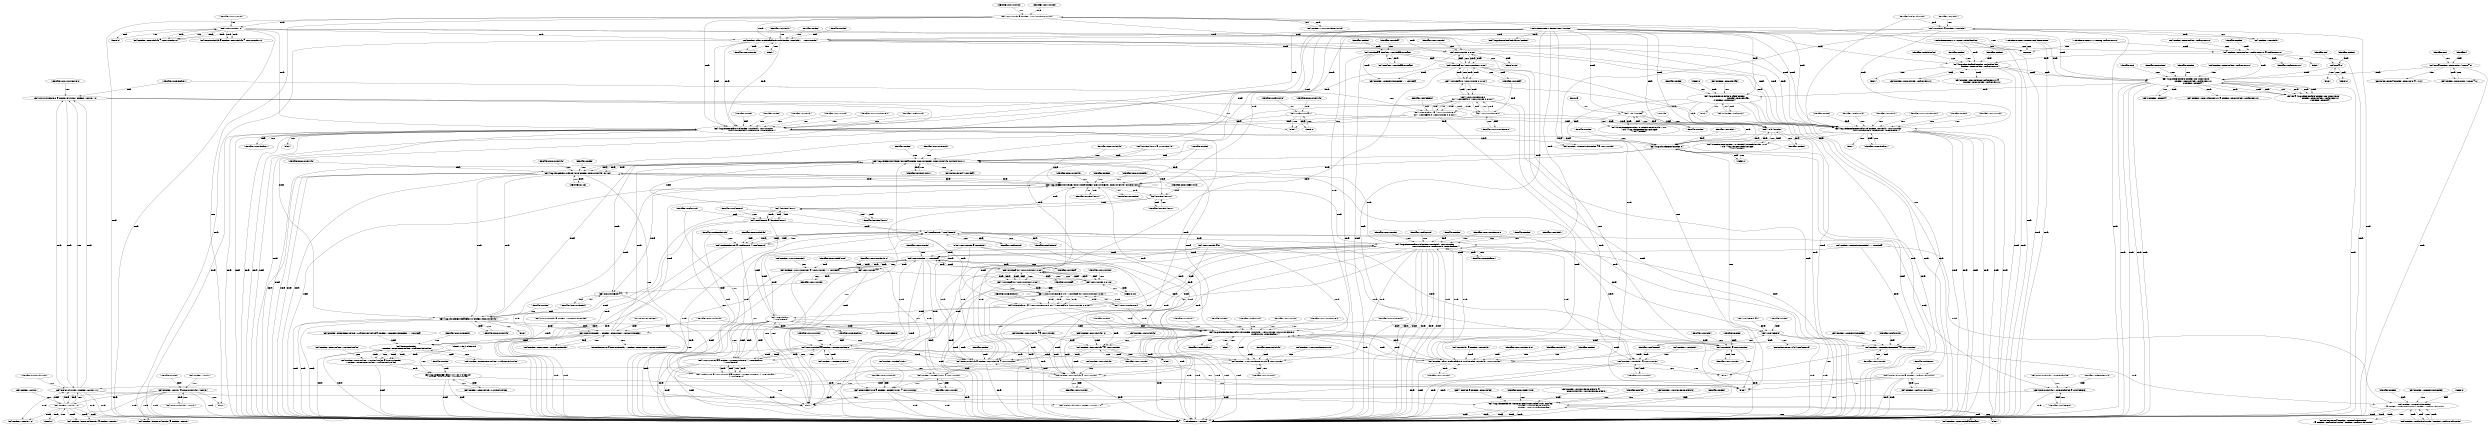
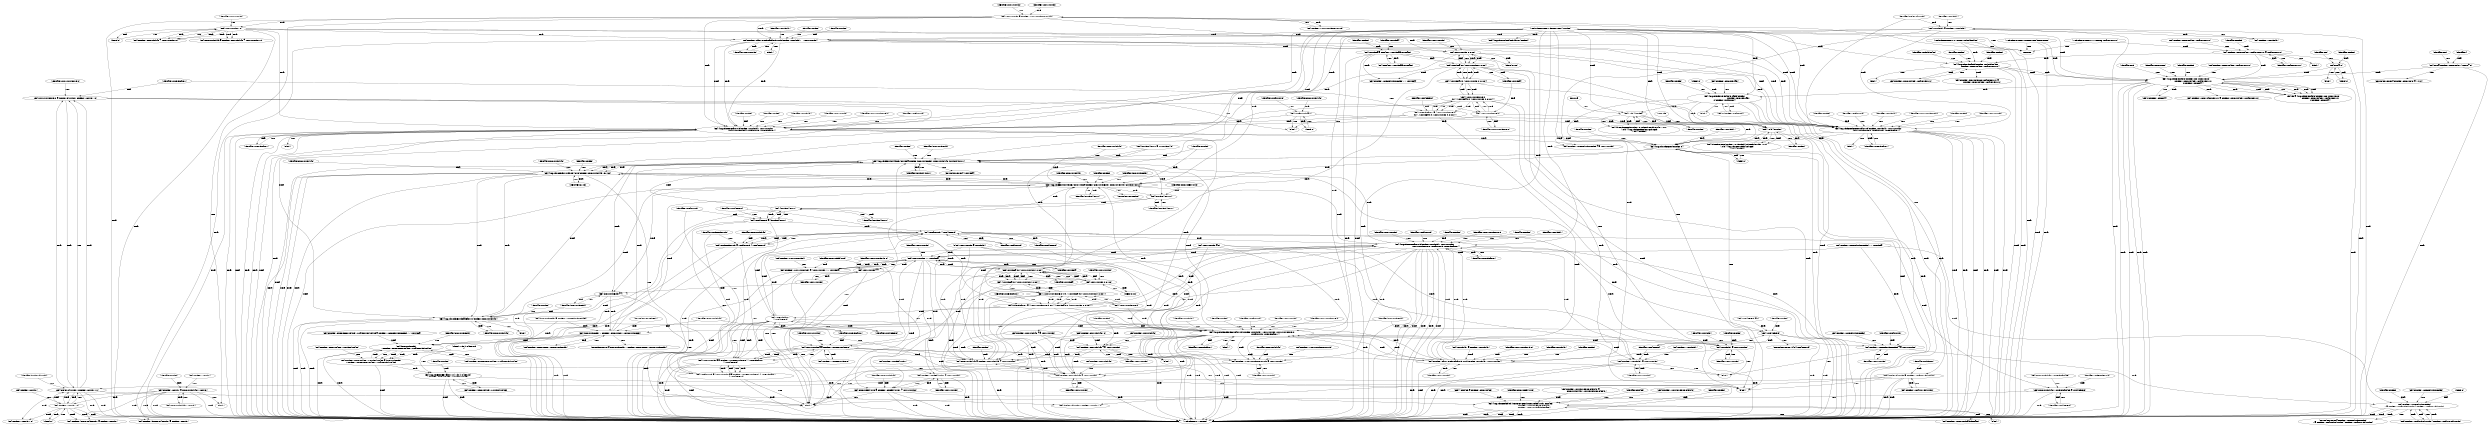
(2091, 50) -> (2279, 58)
(2459, 81) -> none
(538, 326) -> (610, 313)
(963, 369) -> (919, 385)
